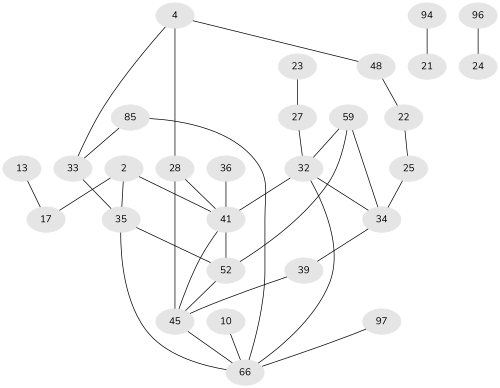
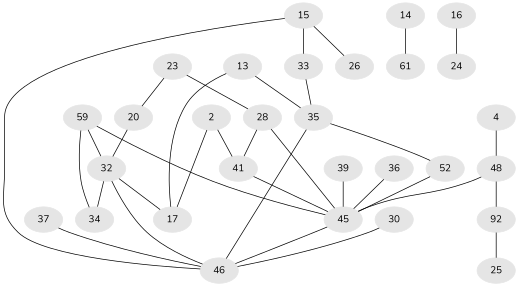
(427, 16) -> (406, 16)
(478, 16) -> (457, 16)
none -> (355, 67)
(427, 67) -> (406, 67)
(116, 88) -> none
(175, 92) -> (217, 92)
(130, 118) -> (304, 16)
(298, 118) -> (134, 118)
(404, 118) -> (496, 220)
(123, 194) -> (278, 92)
(226, 194) -> (369, 194)
(395, 194) -> none
none -> (420, 194)
(261, 197) -> (140, 194)
(308, 207) -> (208, 179)
(226, 245) -> none
(343, 245) -> none
(226, 322) -> (394, 220)
(382, 322) -> (44, 220)
(245, 373) -> (219, 271)
